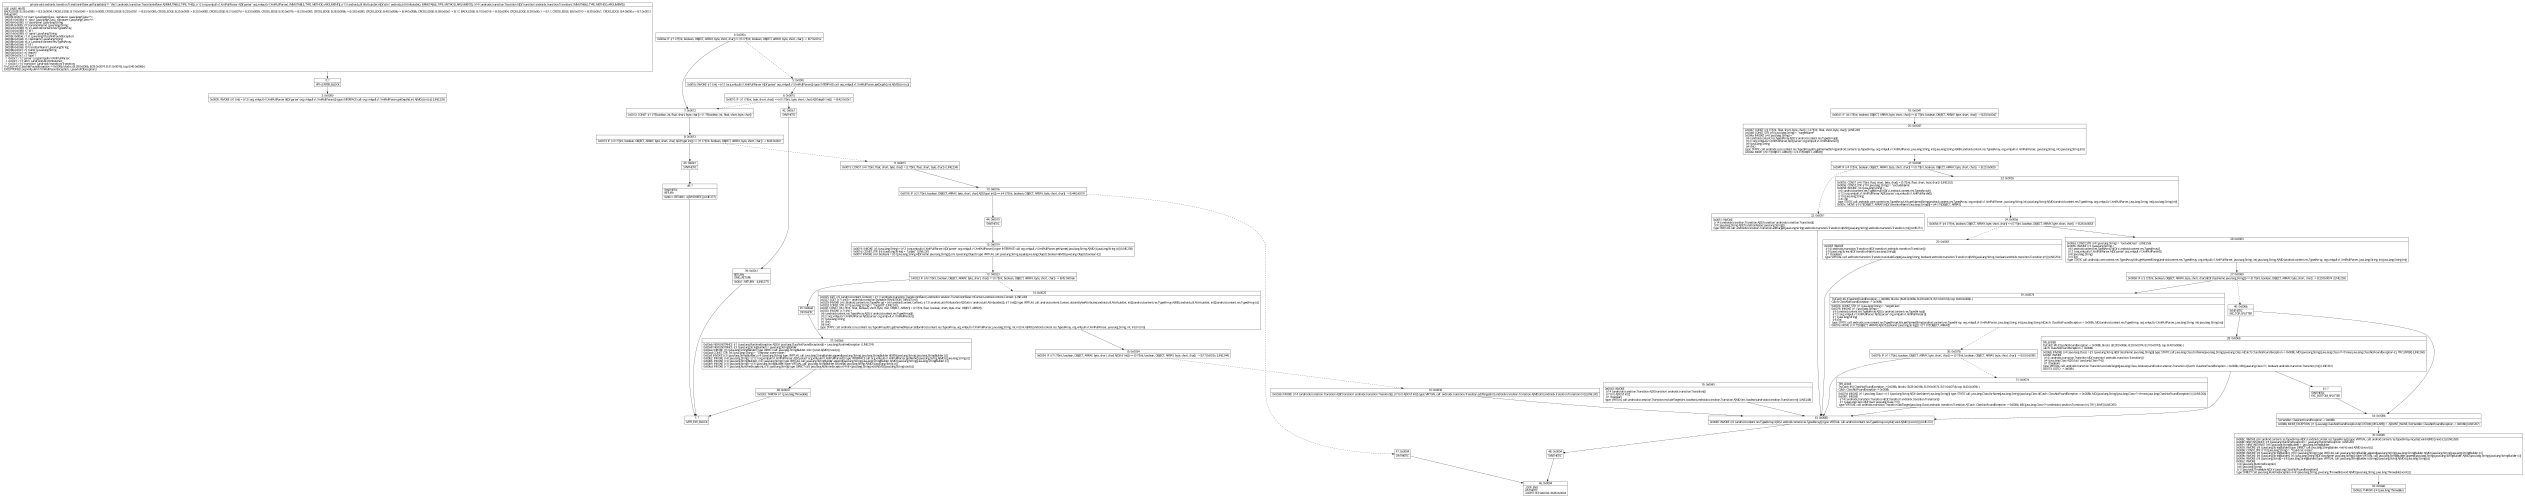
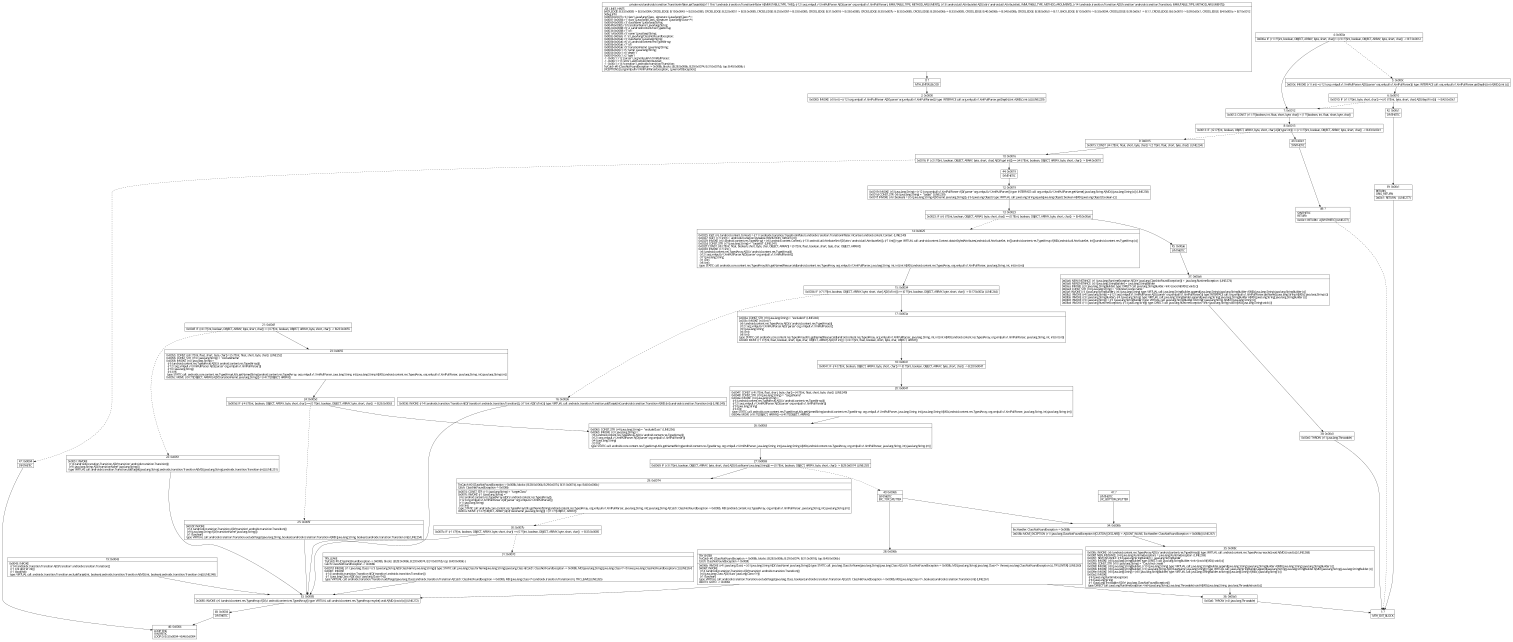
(1915, 157) -> (826, 420)
(690, 307) -> (1386, 405)
none -> (901, 327)
(2293, 379) -> (1124, 591)
none -> (1313, 607)
